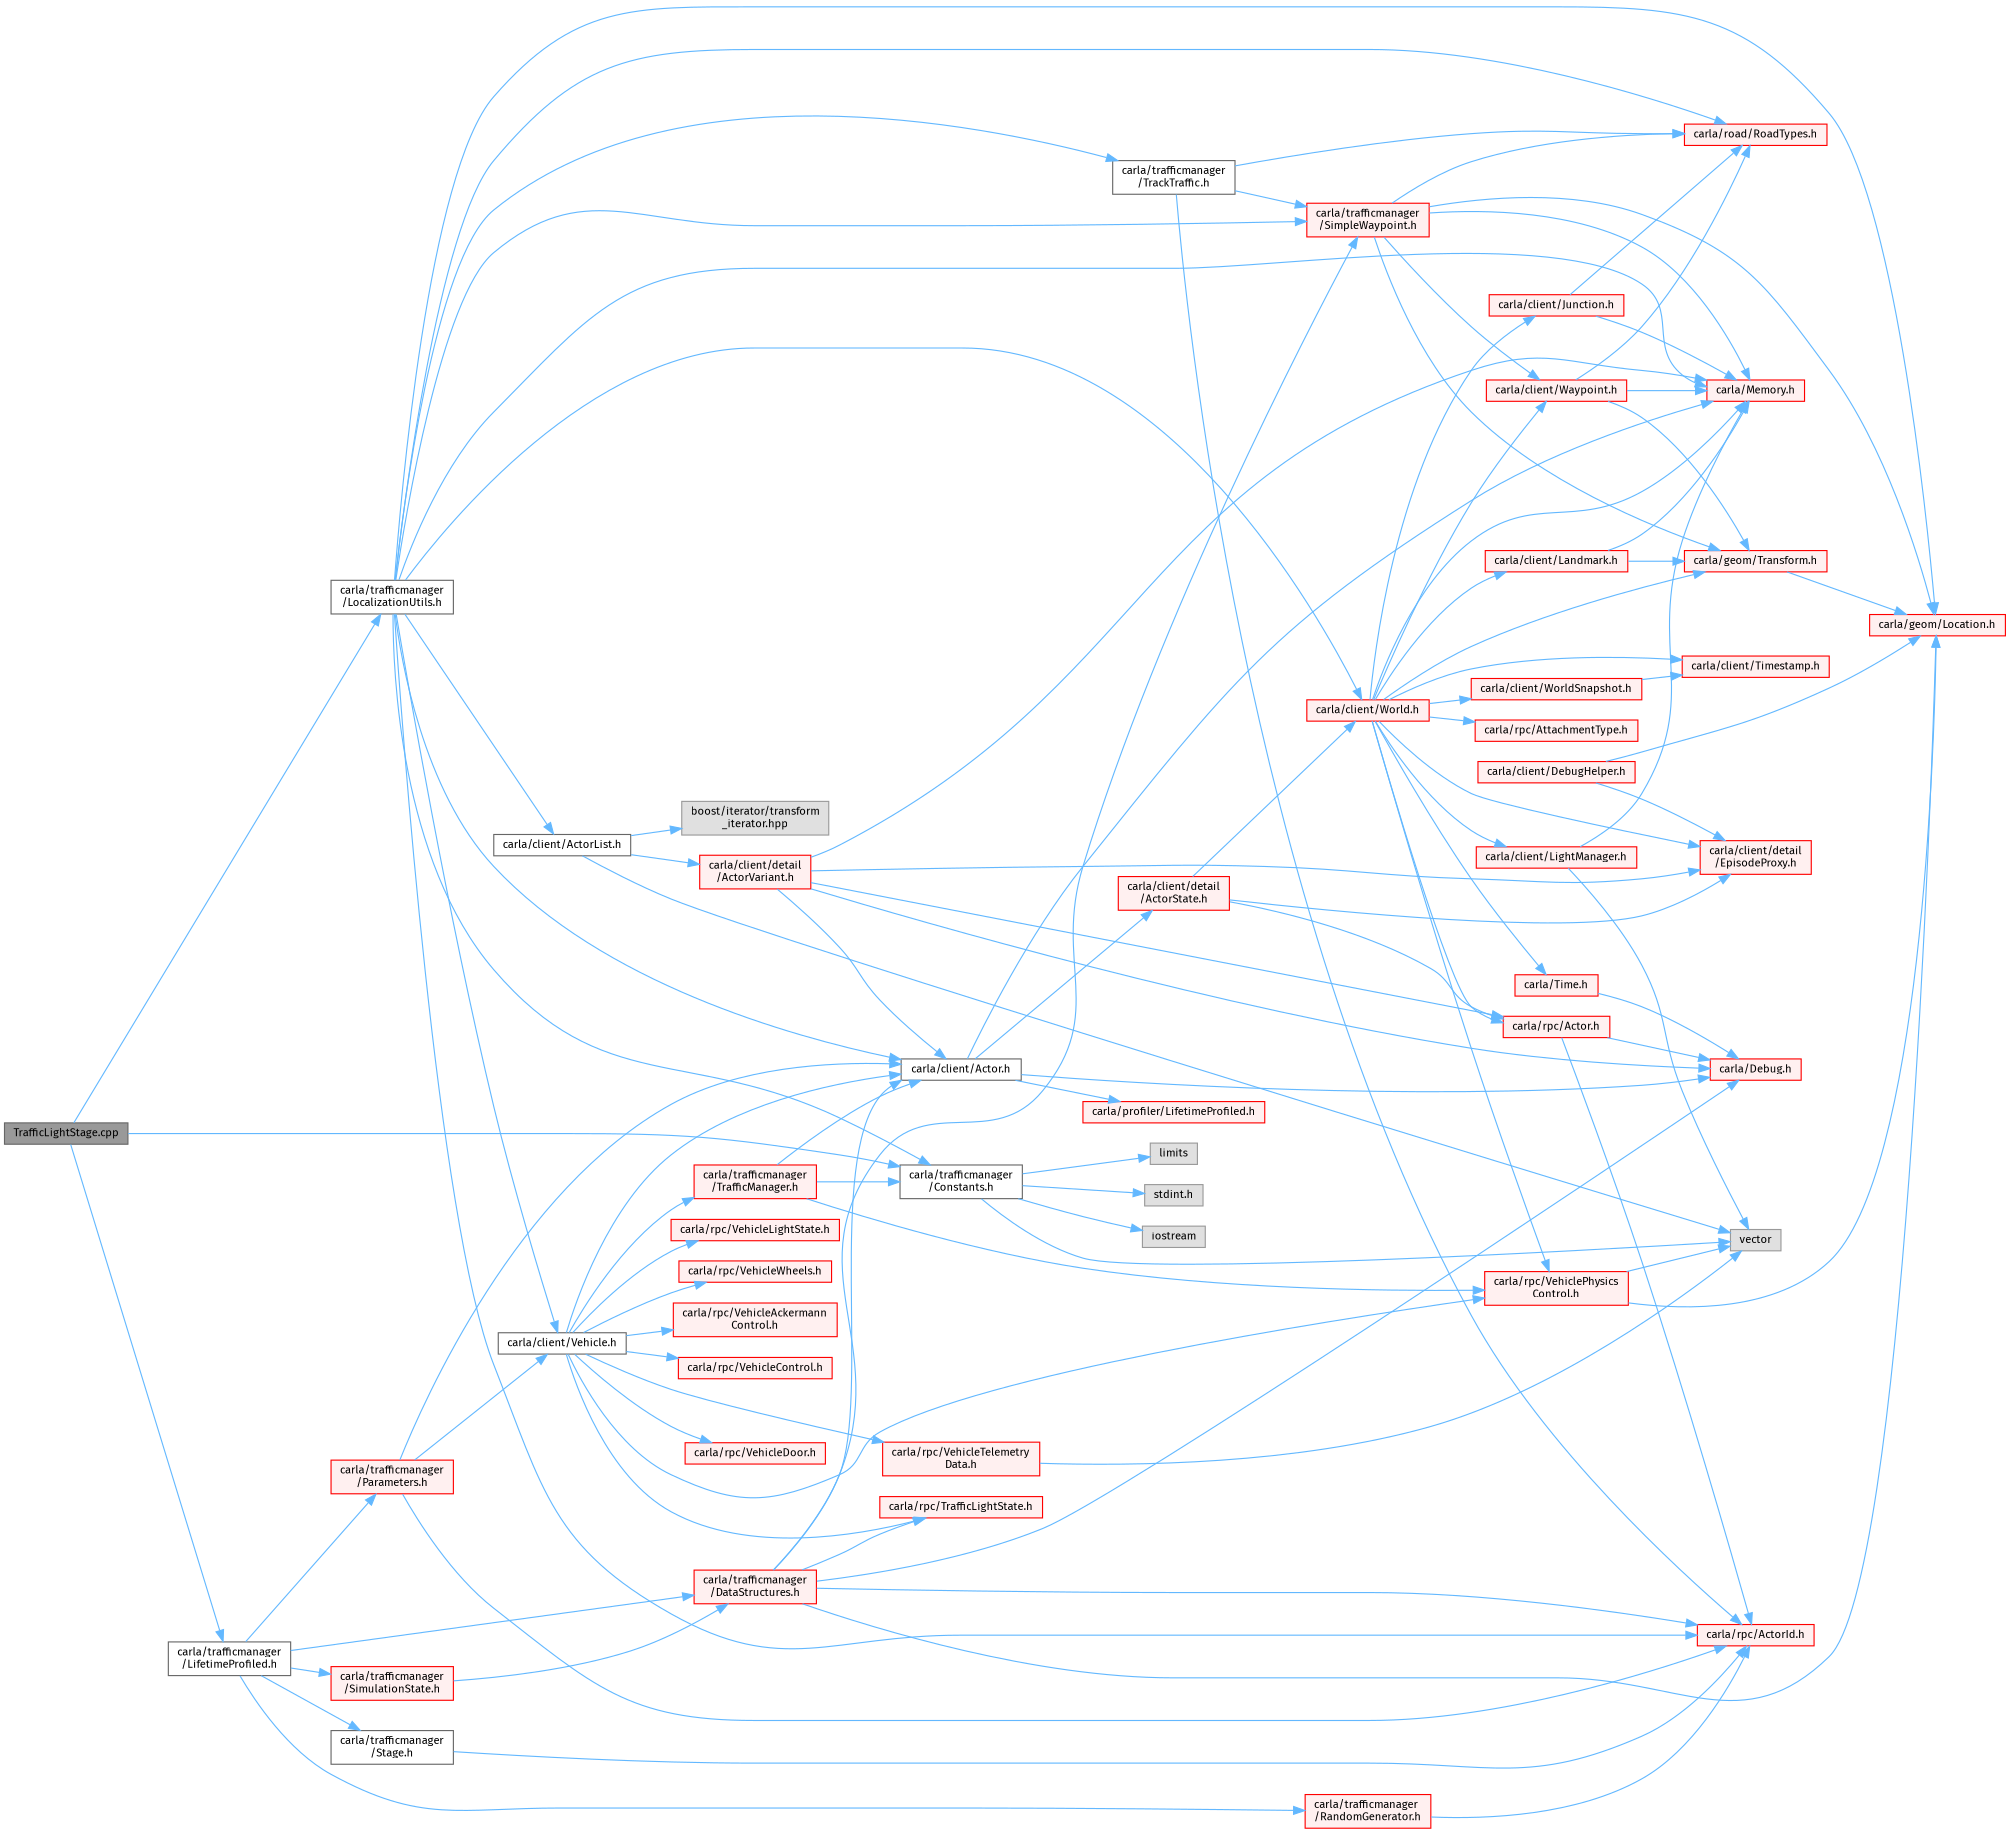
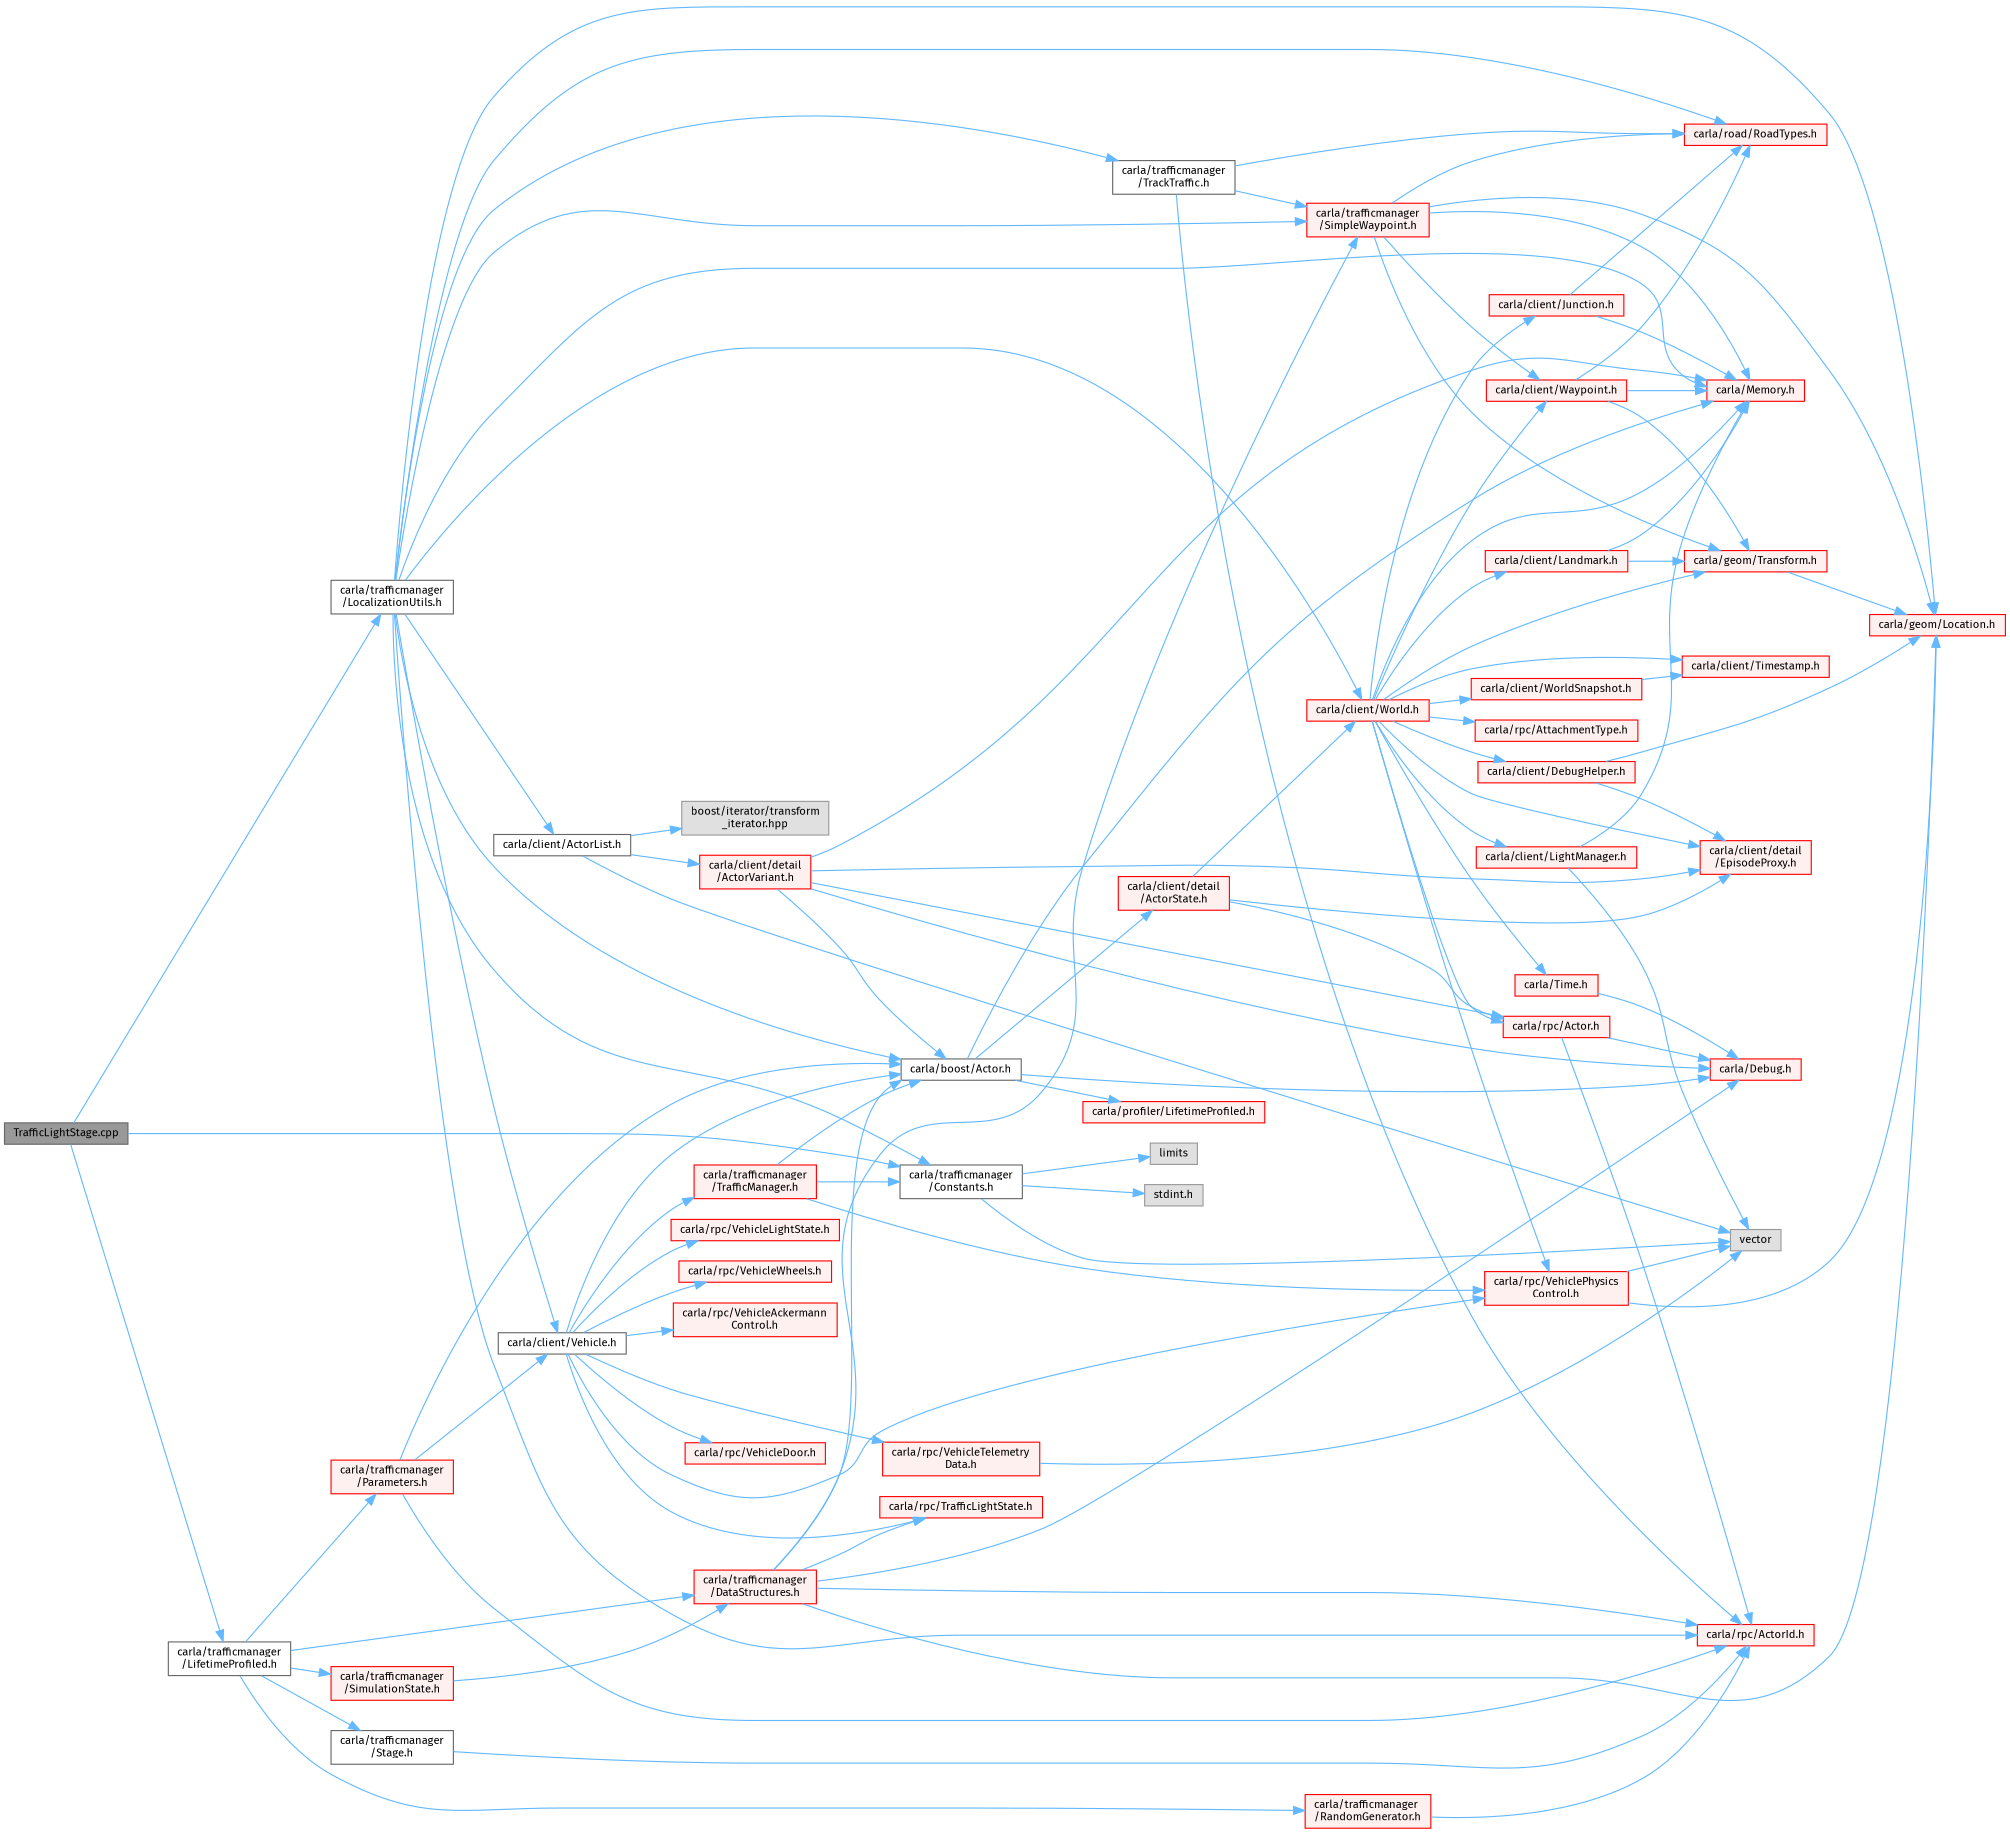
none -> (1443, 742)
(961, 1070) -> (961, 1070)
(1174, 1237) -> none
(755, 1368) -> none
